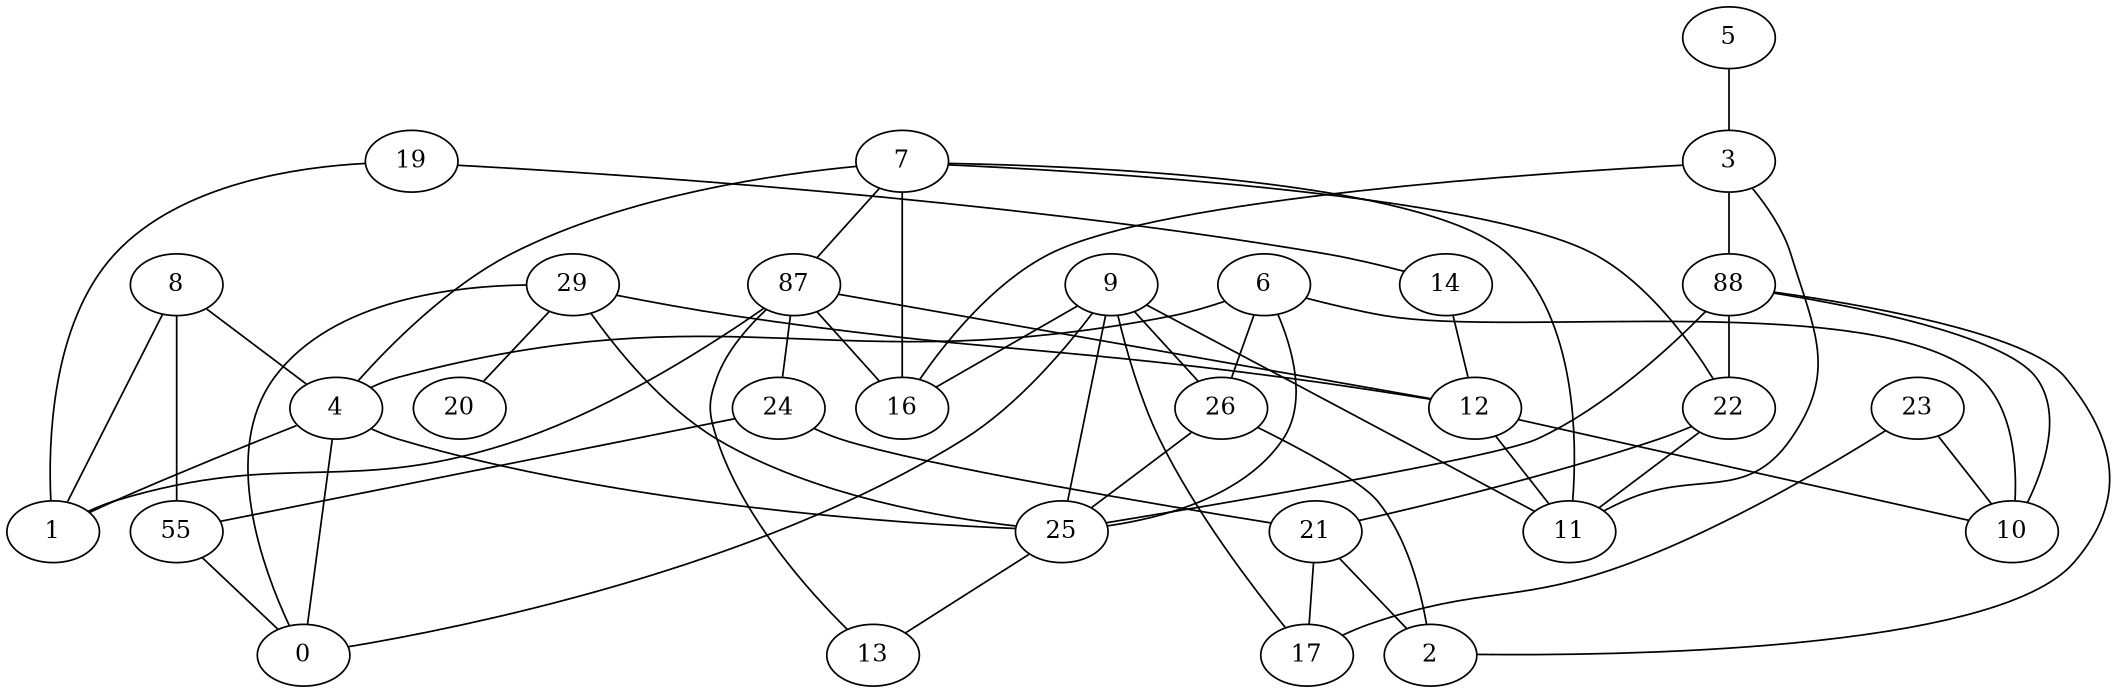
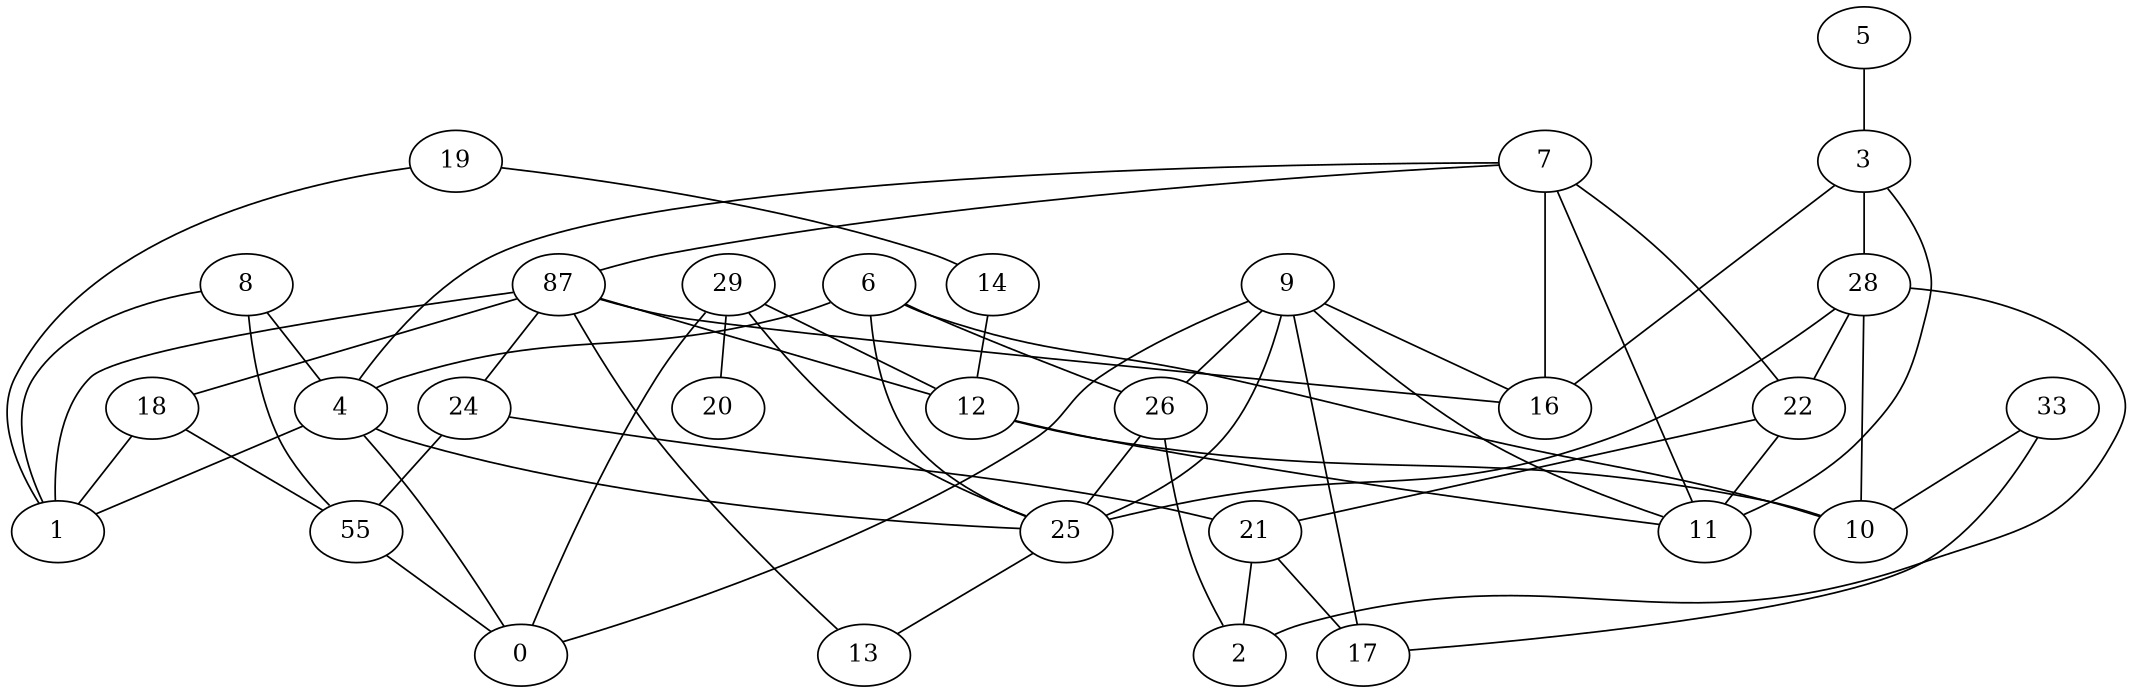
(1729, 285) -> (1864, 285)
none -> (152, 408)
(1918, 408) -> (2053, 408)
